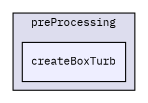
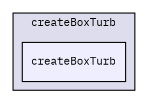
(74, 23) -> (74, 23)
